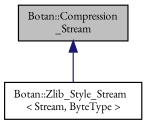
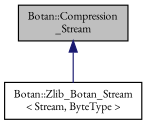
(73, 101) -> (73, 101)
